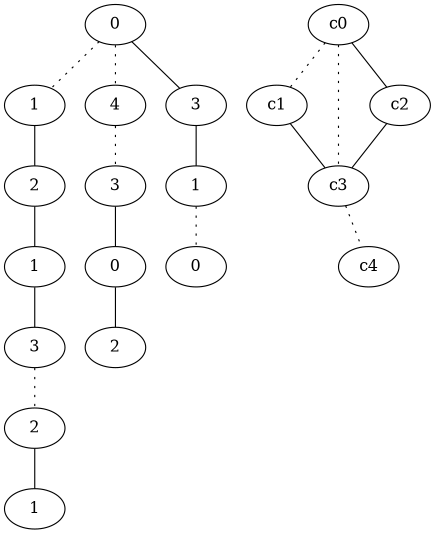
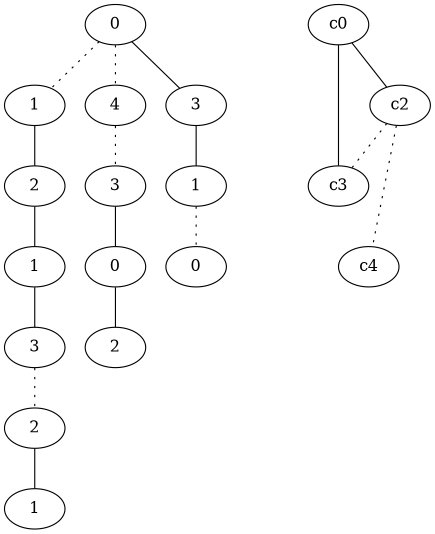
(277, 105) -> none
(338, 105) -> (338, 105)
(369, 146) -> (369, 146)
(354, 226) -> (384, 186)
